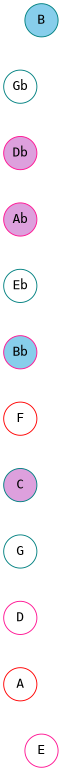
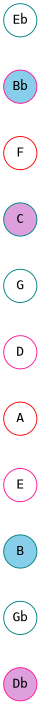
(20, 219) -> none
